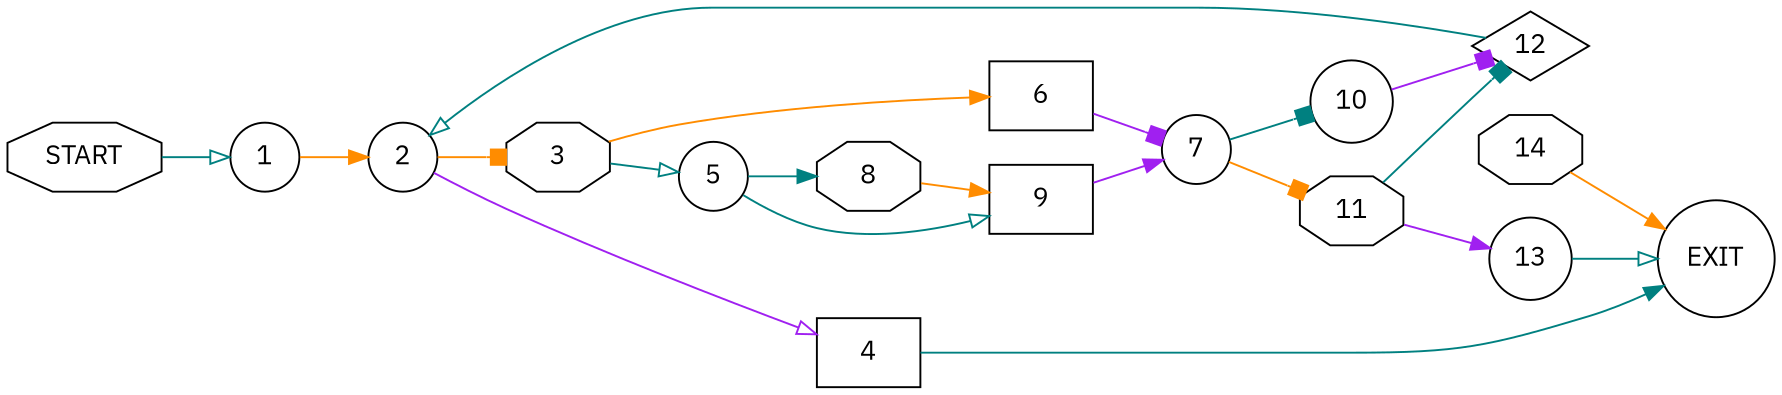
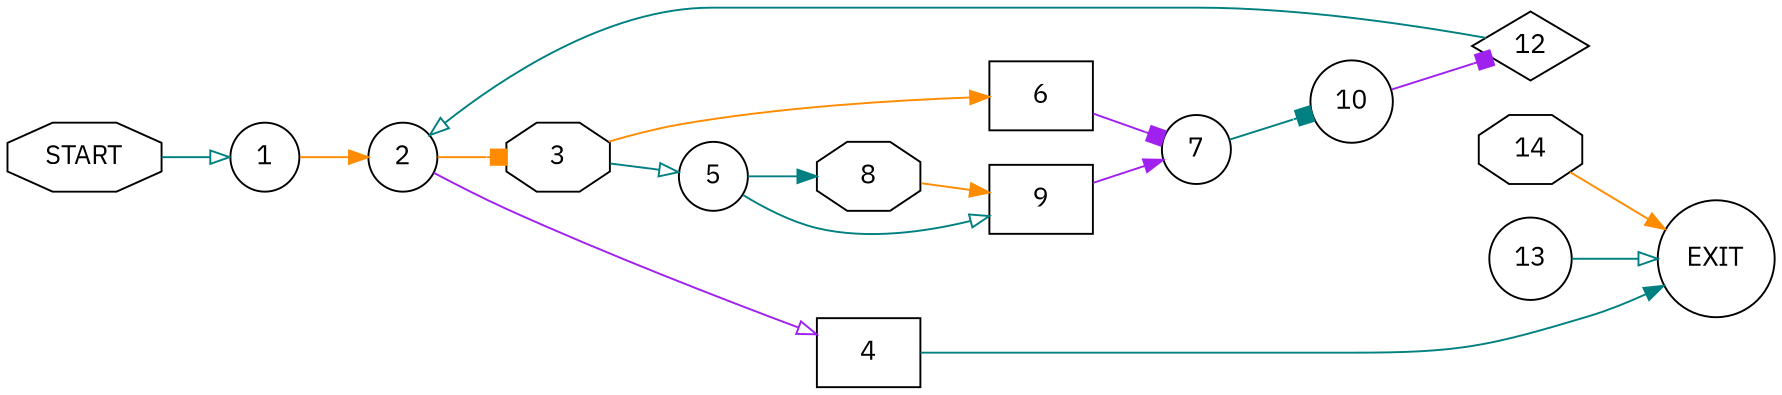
(1352, 211) -> none
